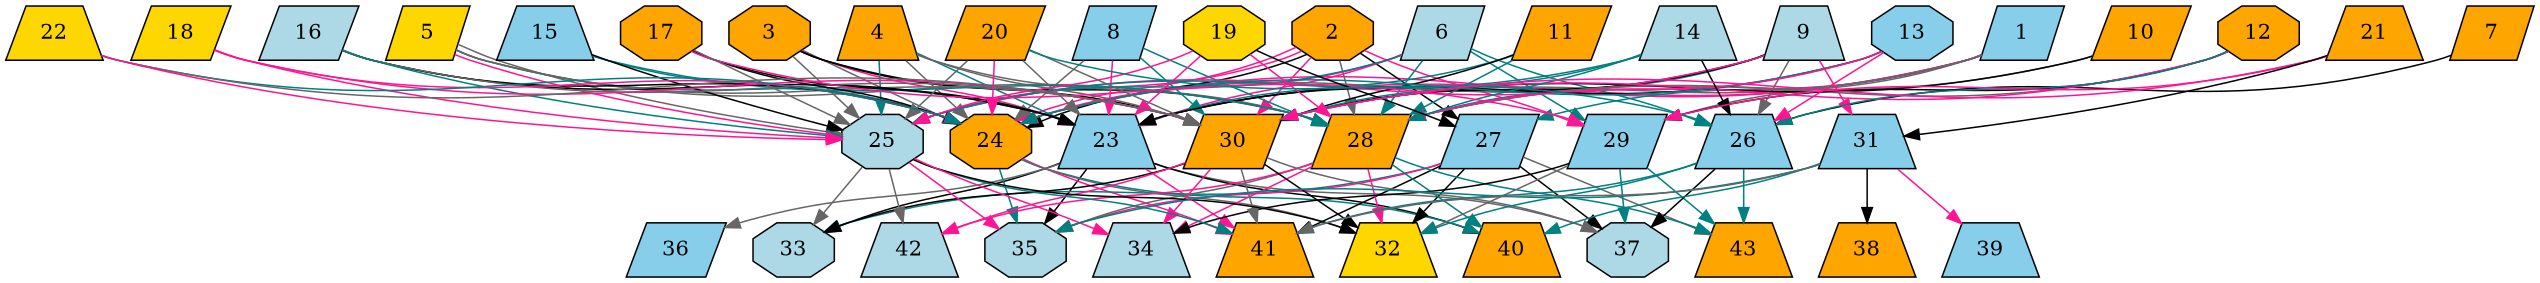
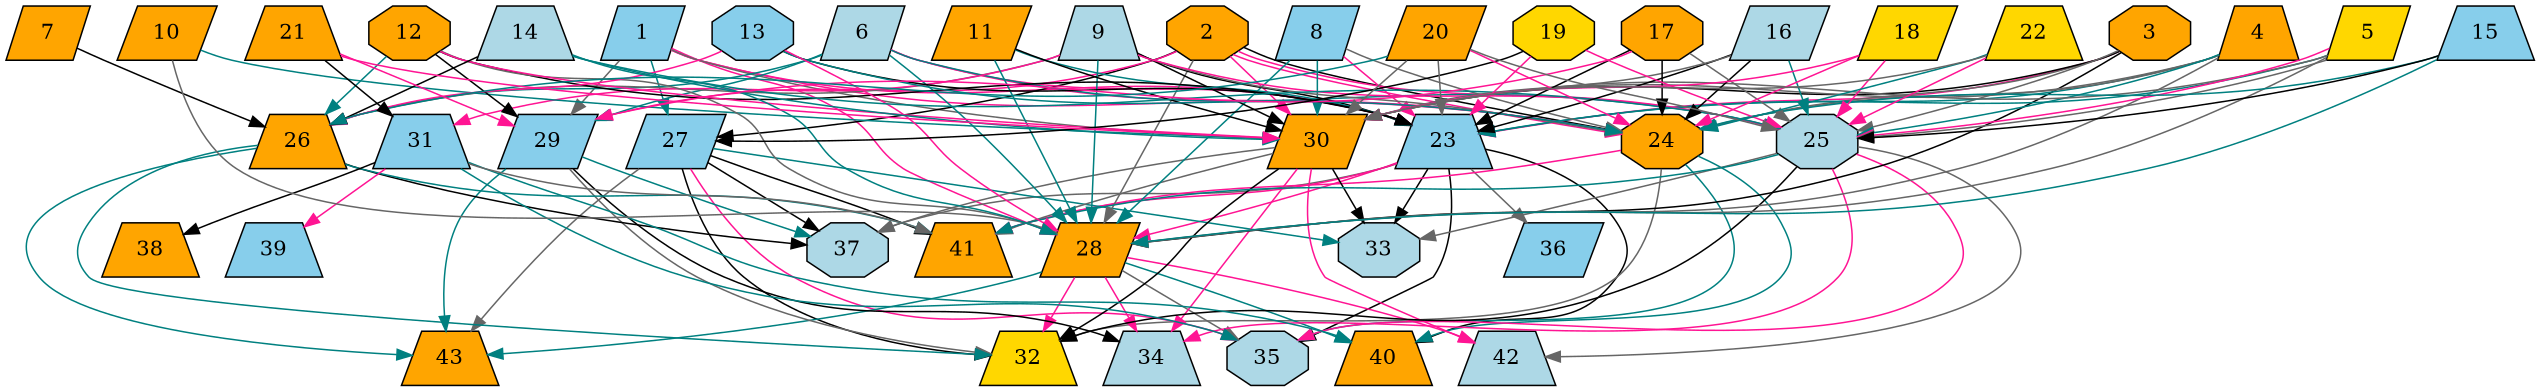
(1284, 81) -> (1255, 207)
(1695, 88) -> (730, 112)
none -> (917, 92)
(1744, 142) -> (298, 142)
